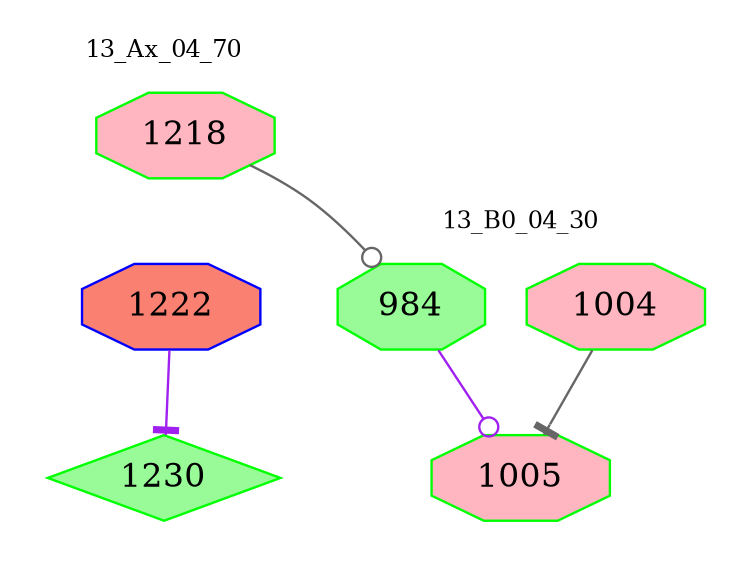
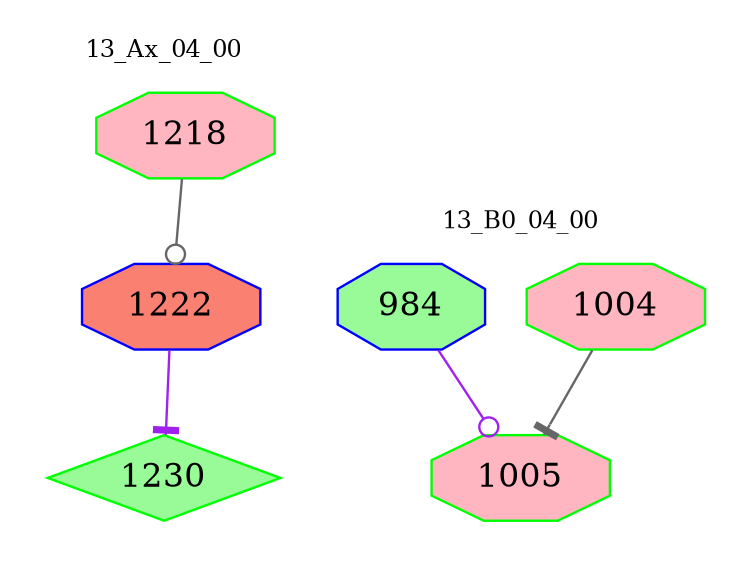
(164, 51) -> (164, 51)
(334, 220) -> (179, 212)
(521, 222) -> (521, 222)
(411, 307) -> (411, 307)
